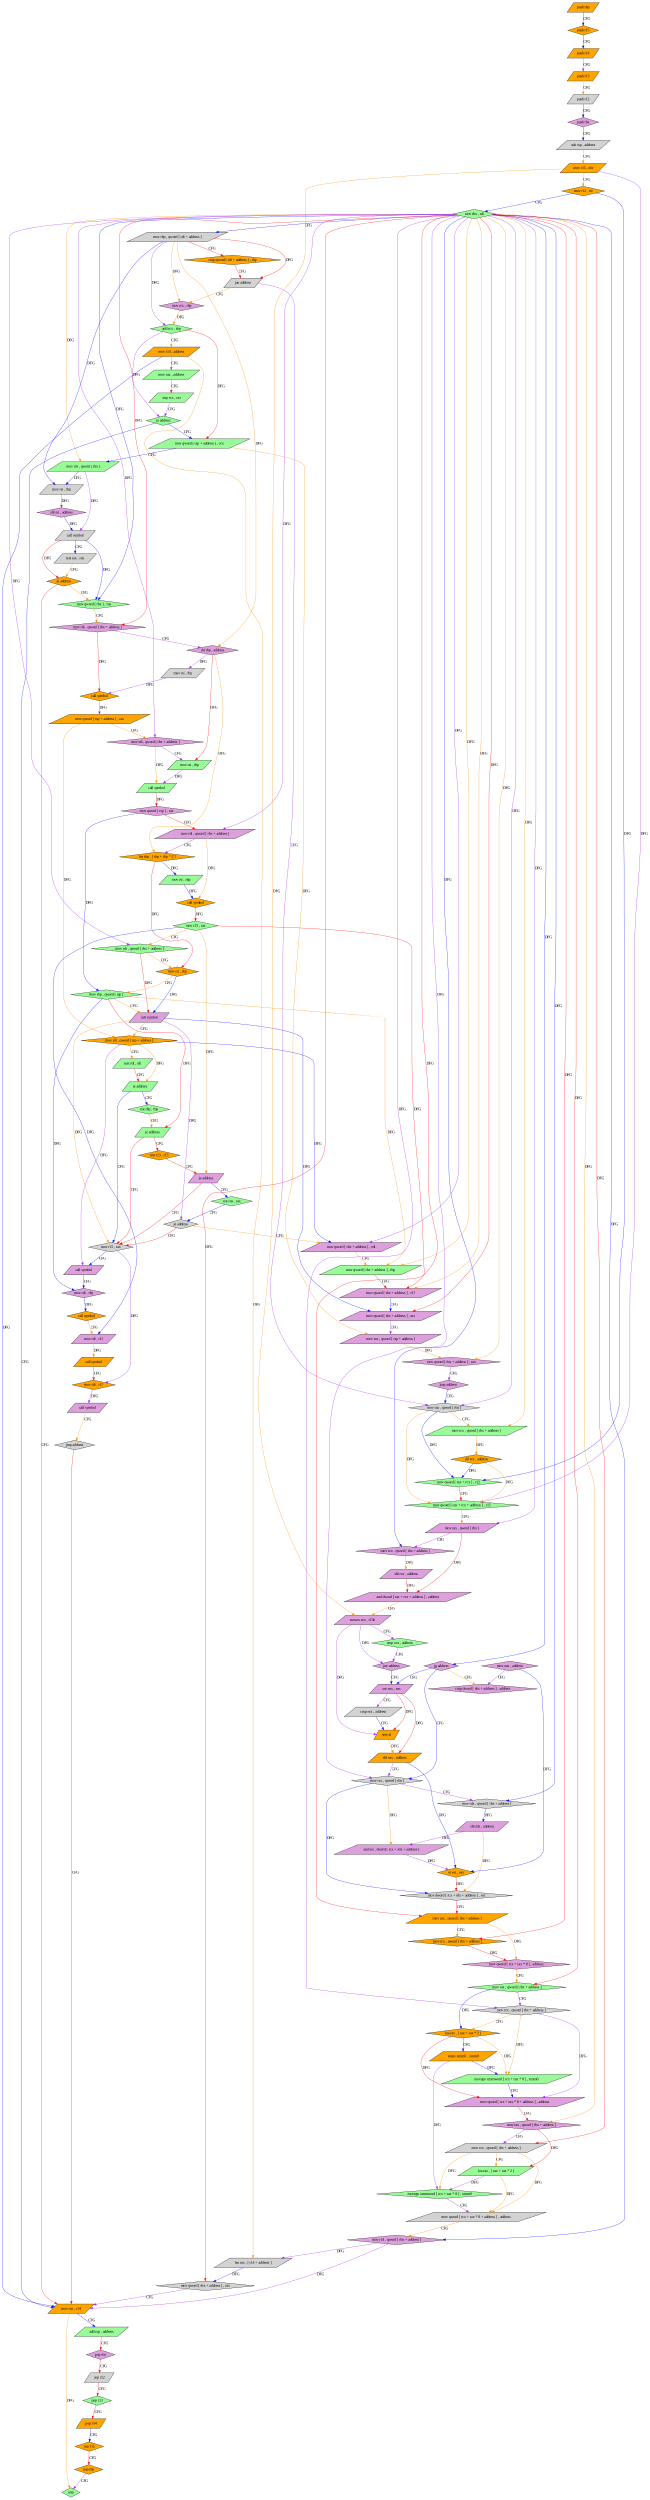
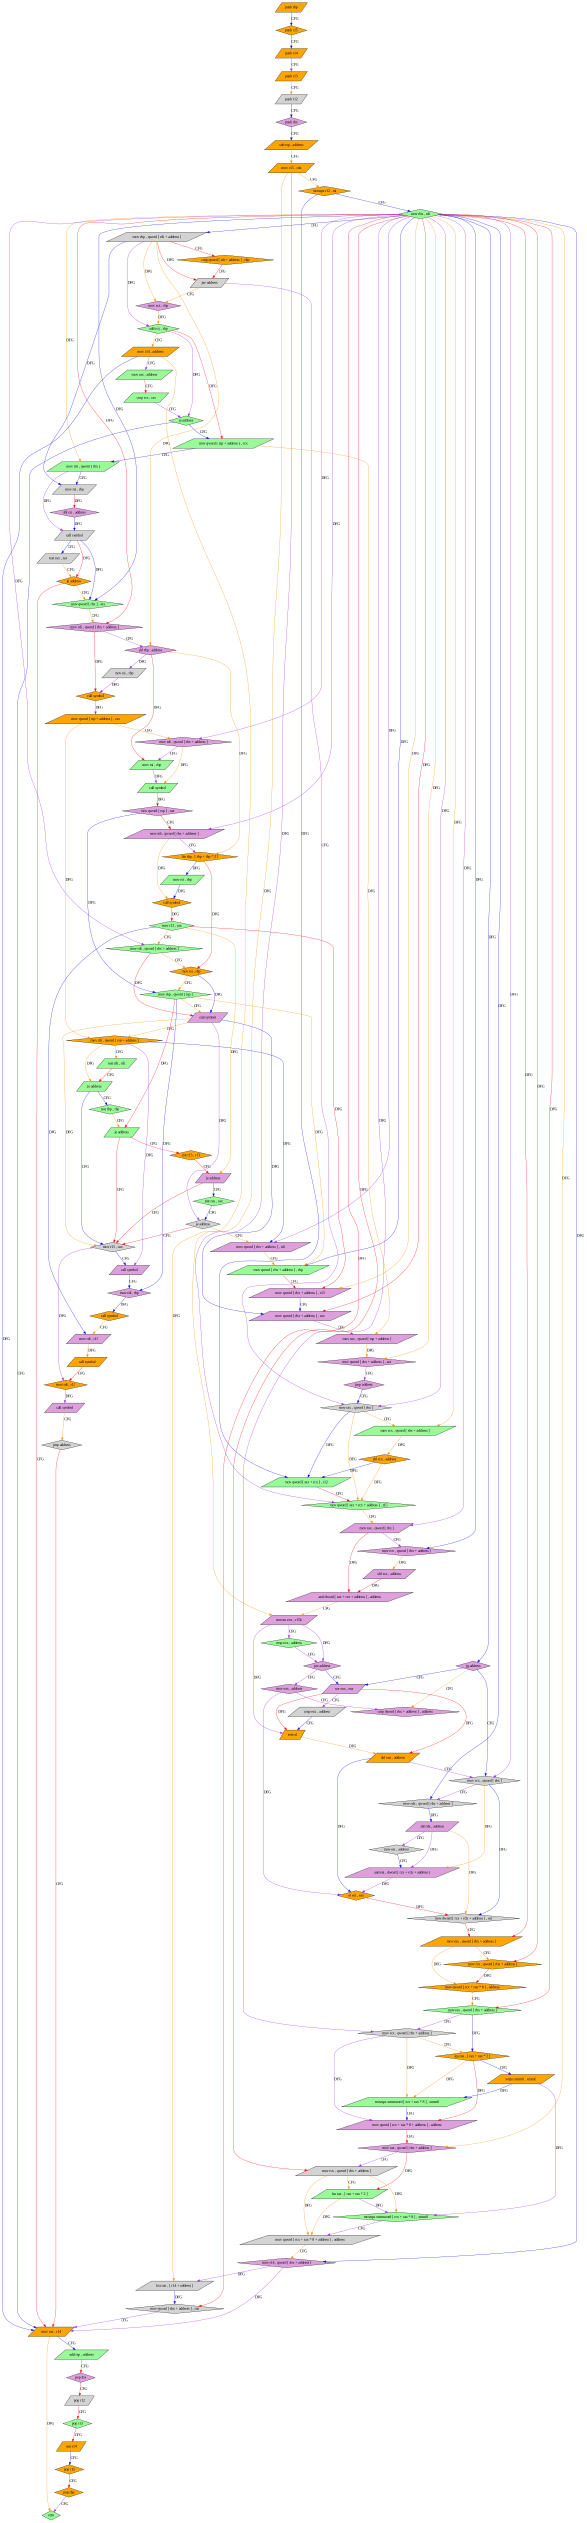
(583, 145) -> (291, 145)
(583, 191) -> (325, 191)
(468, 760) -> (399, 769)
(458, 1482) -> (306, 1482)
none -> (307, 1677)
(543, 1785) -> (264, 1819)
none -> (396, 1850)
(516, 1964) -> (472, 1987)
